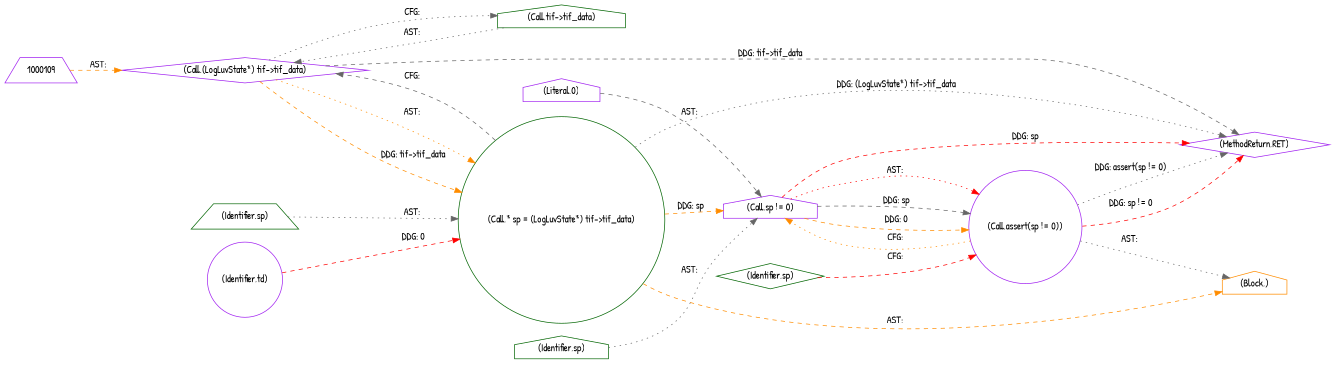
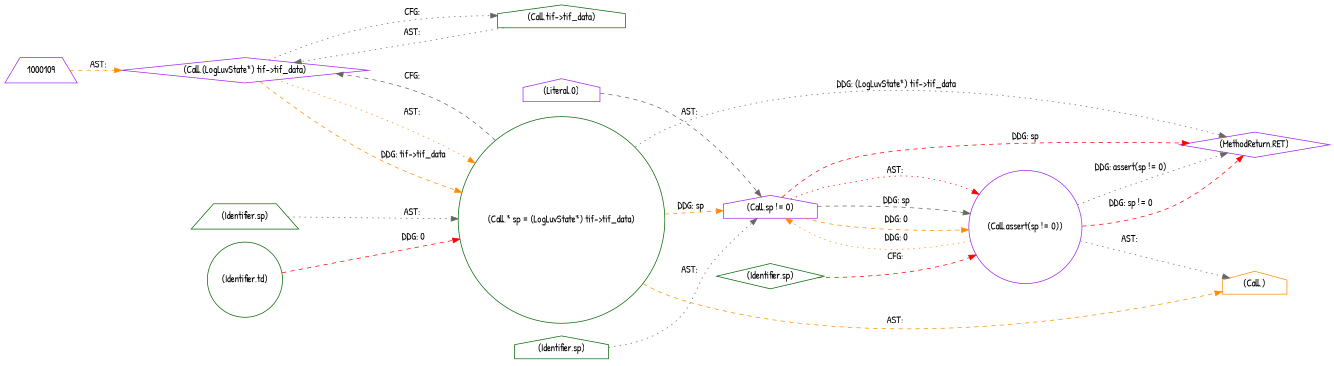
(786, 59) -> none
(896, 238) -> (896, 238)
(245, 280) -> (245, 280)
(1255, 284) -> (1255, 284)
